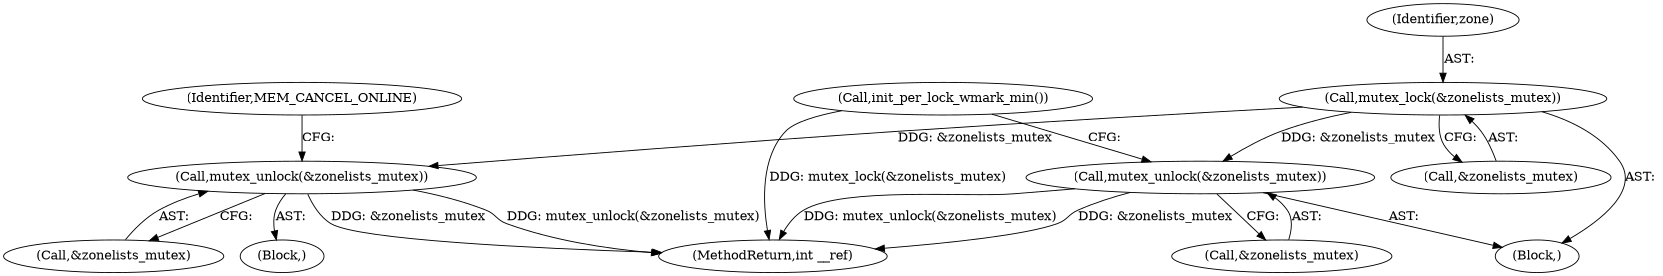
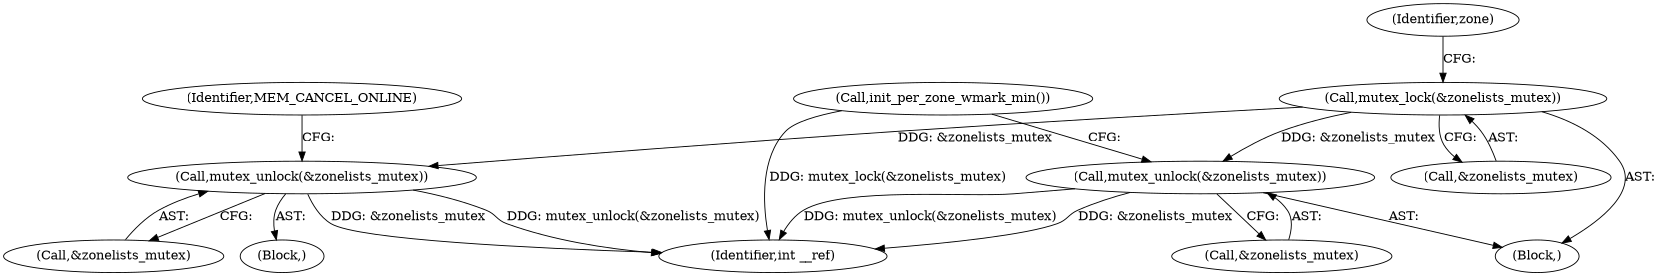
(1462, 59) -> (1462, 59)
(943, 99) -> (943, 99)
(773, 256) -> (773, 256)
